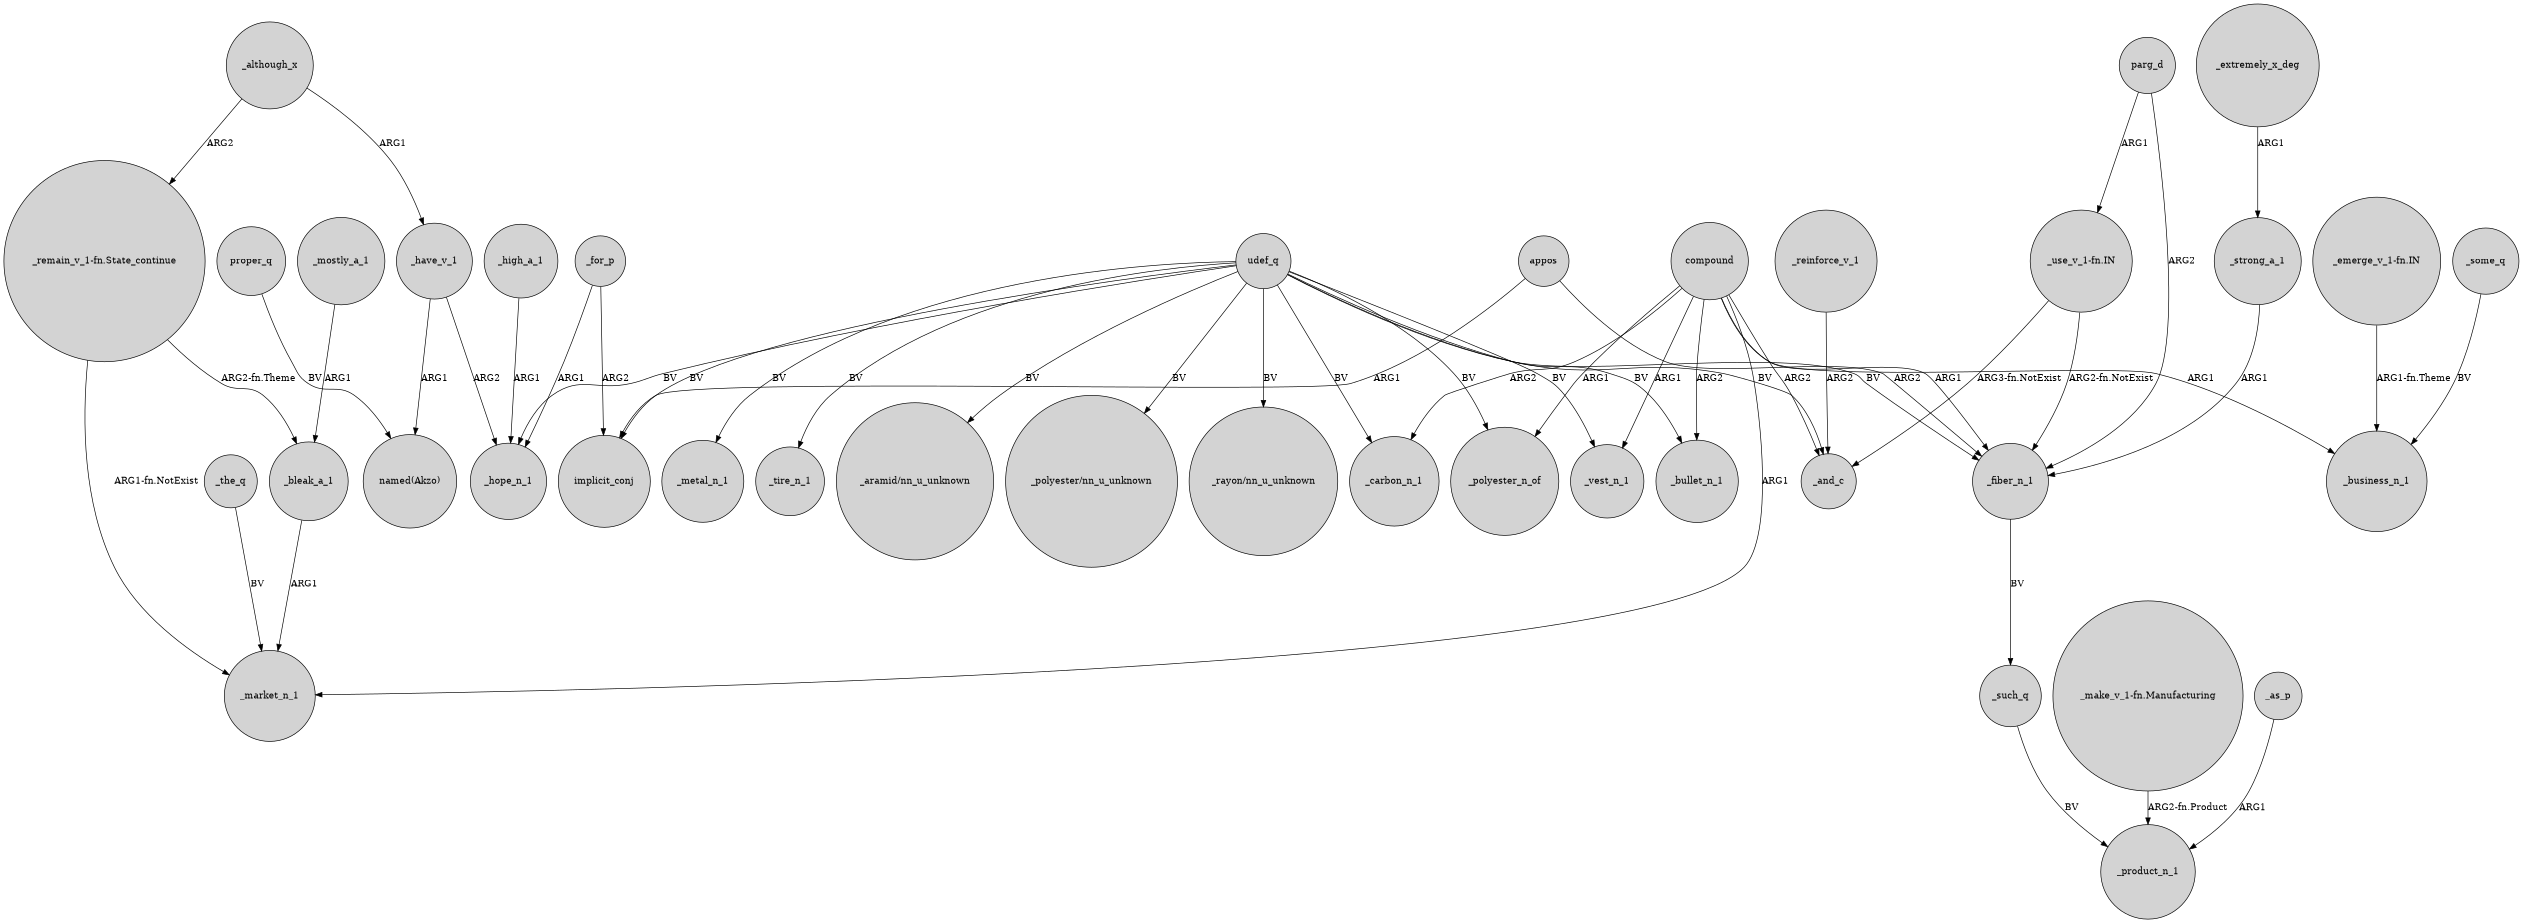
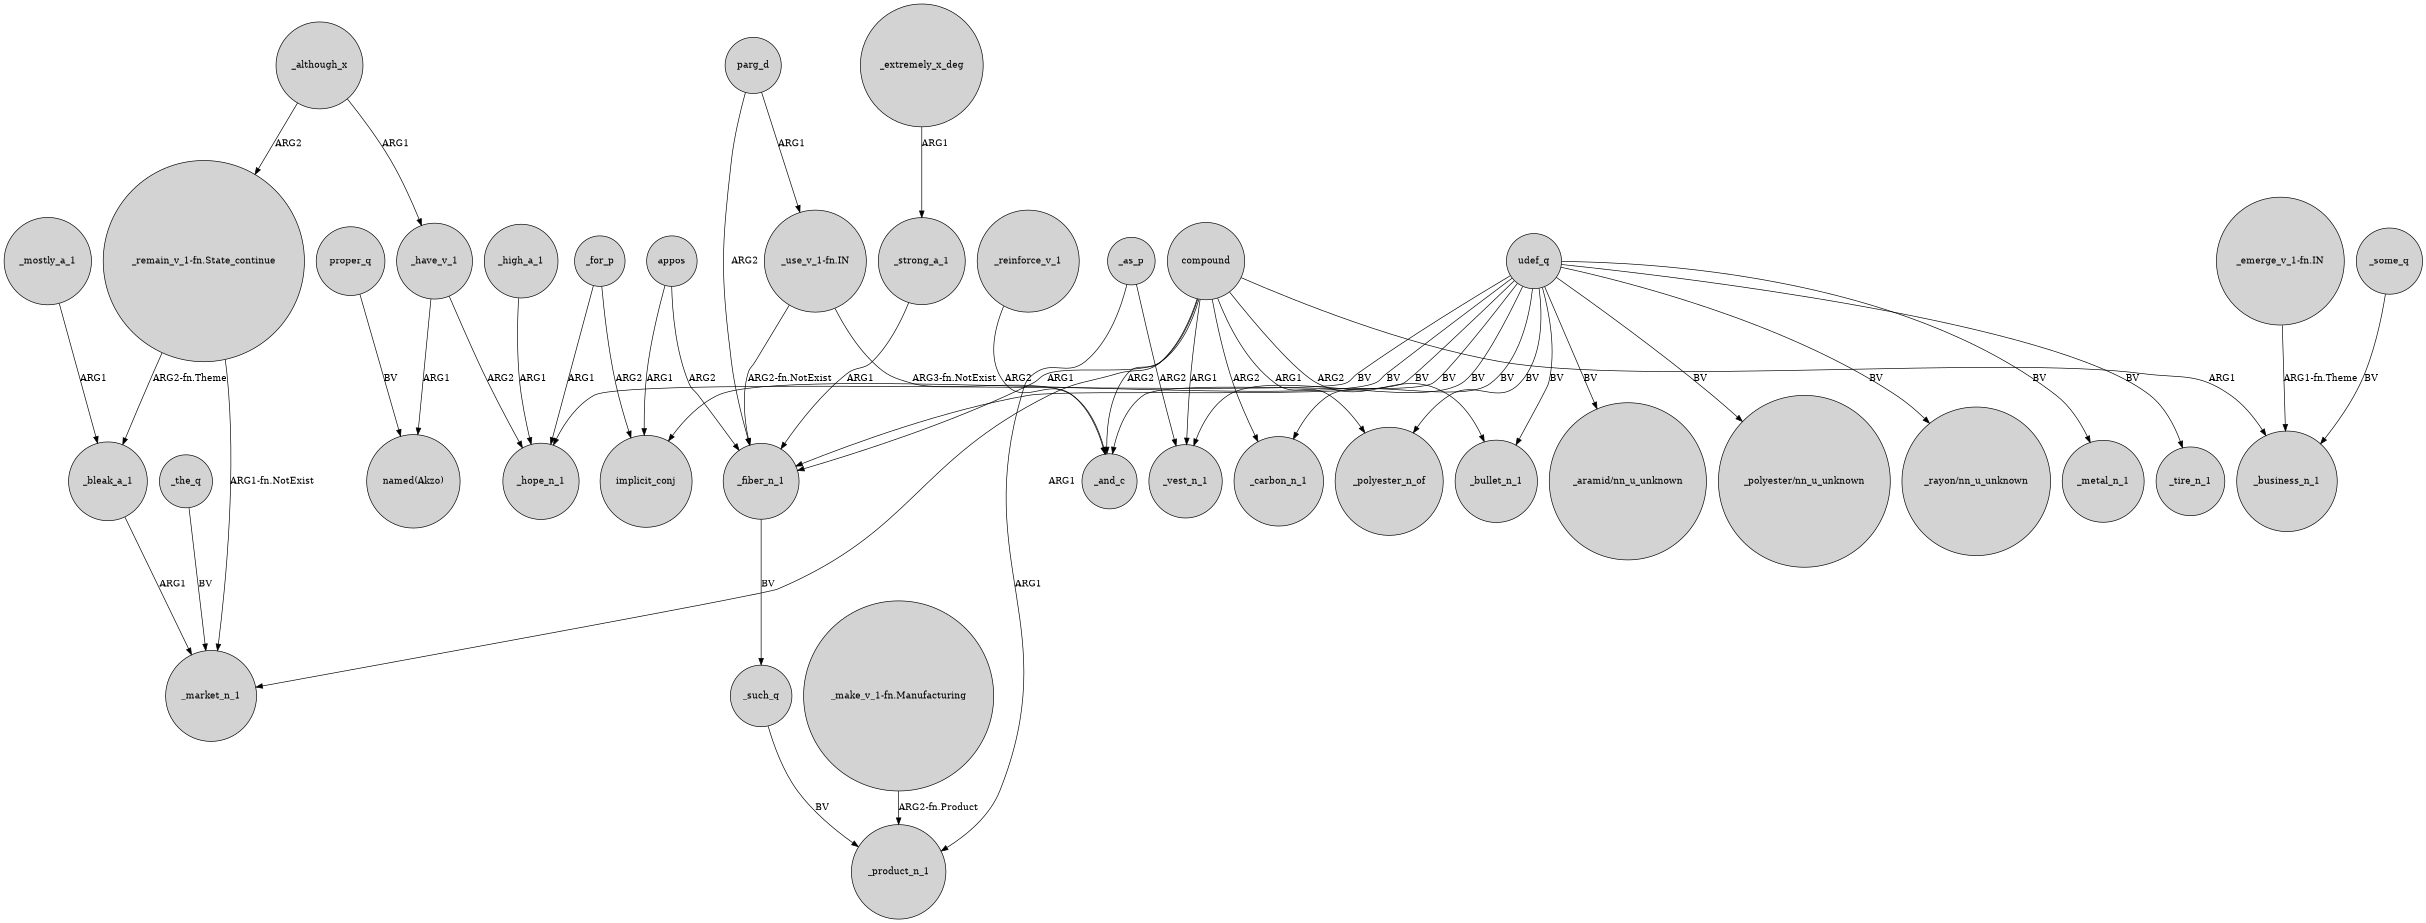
none -> (1154, 358)
